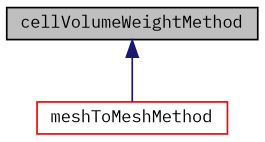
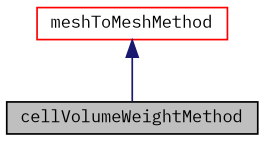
(132, 80) -> (132, 80)
